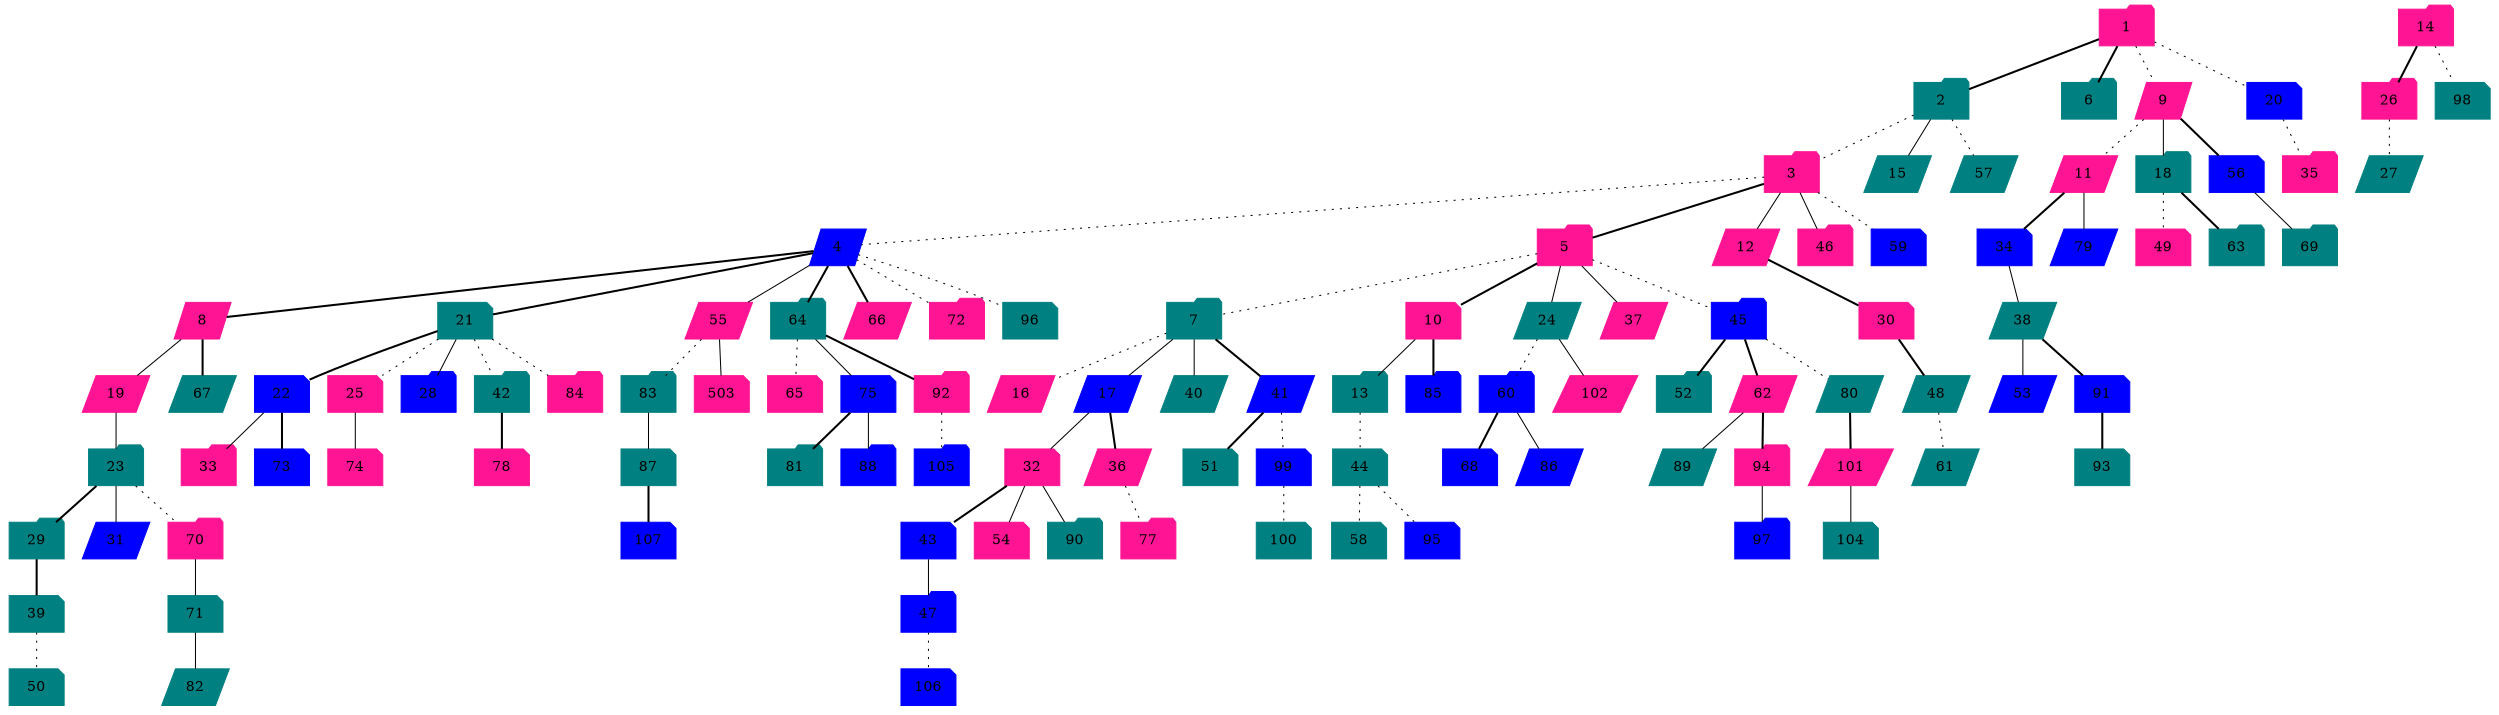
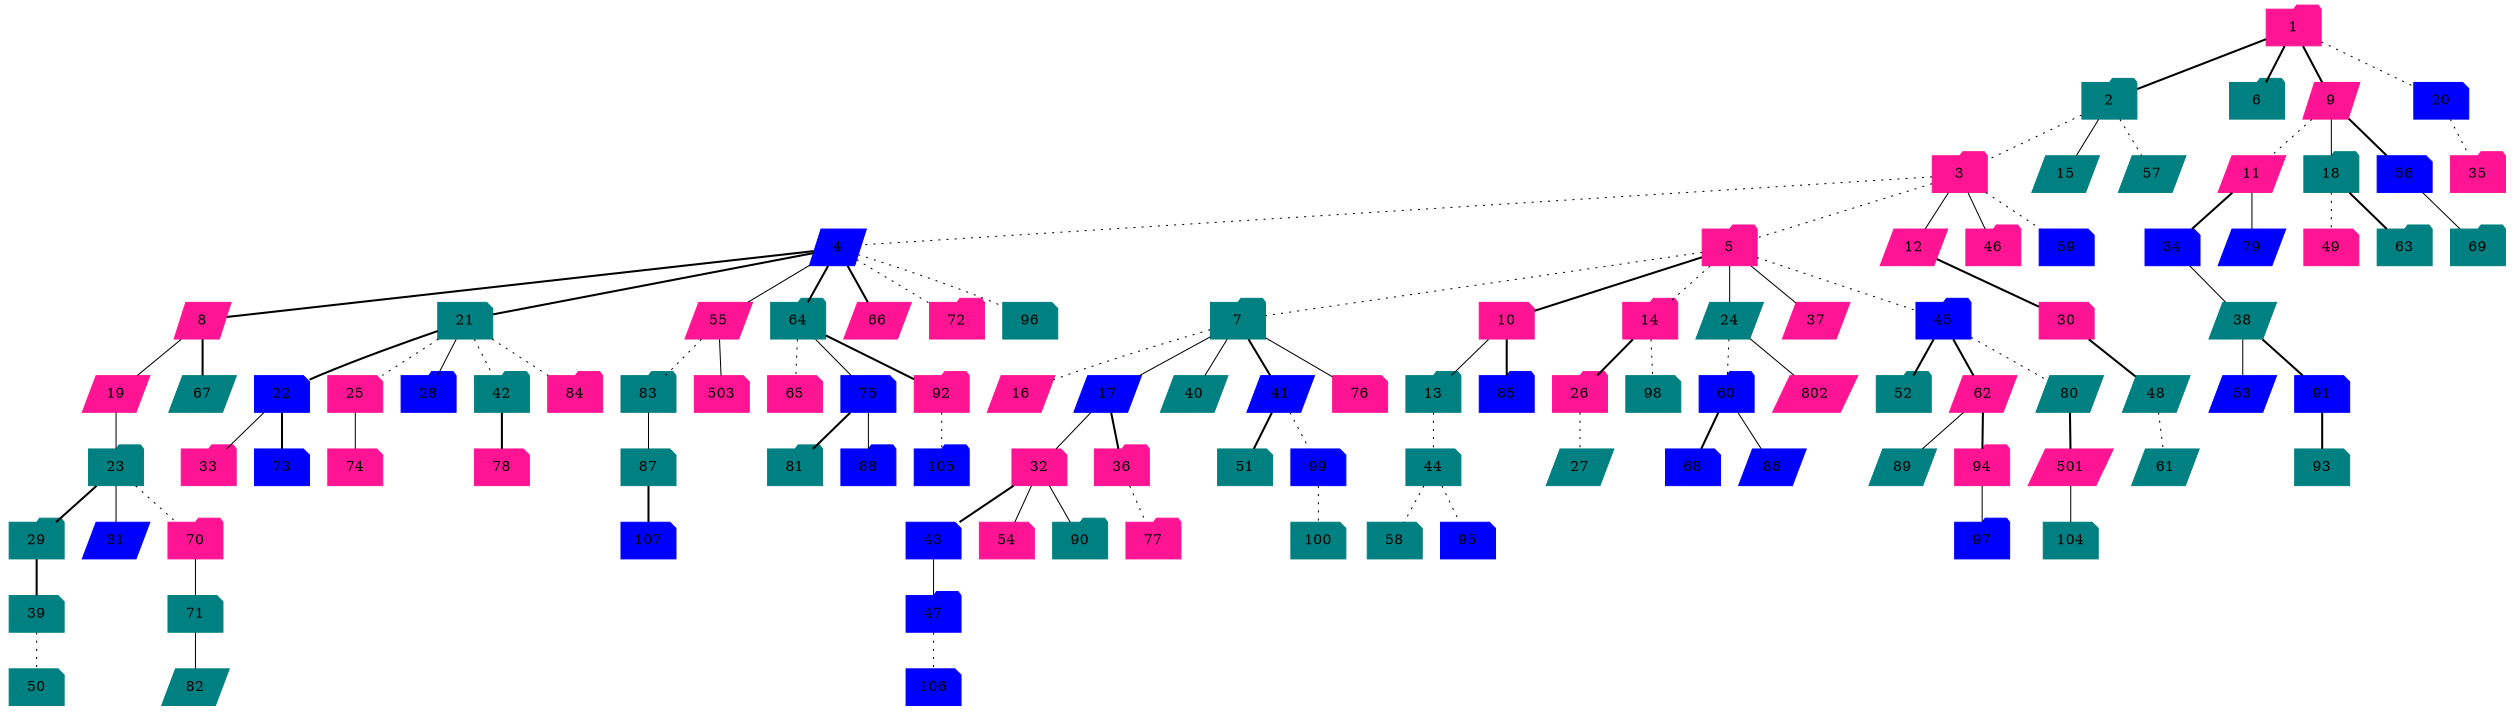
(2145, 64) -> (2313, 64)
(1678, 211) -> (1845, 211)
none -> (1690, 284)
none -> (1360, 394)
(1595, 394) -> (1815, 394)
(1118, 467) -> (1122, 467)
(1851, 467) -> (2071, 467)
